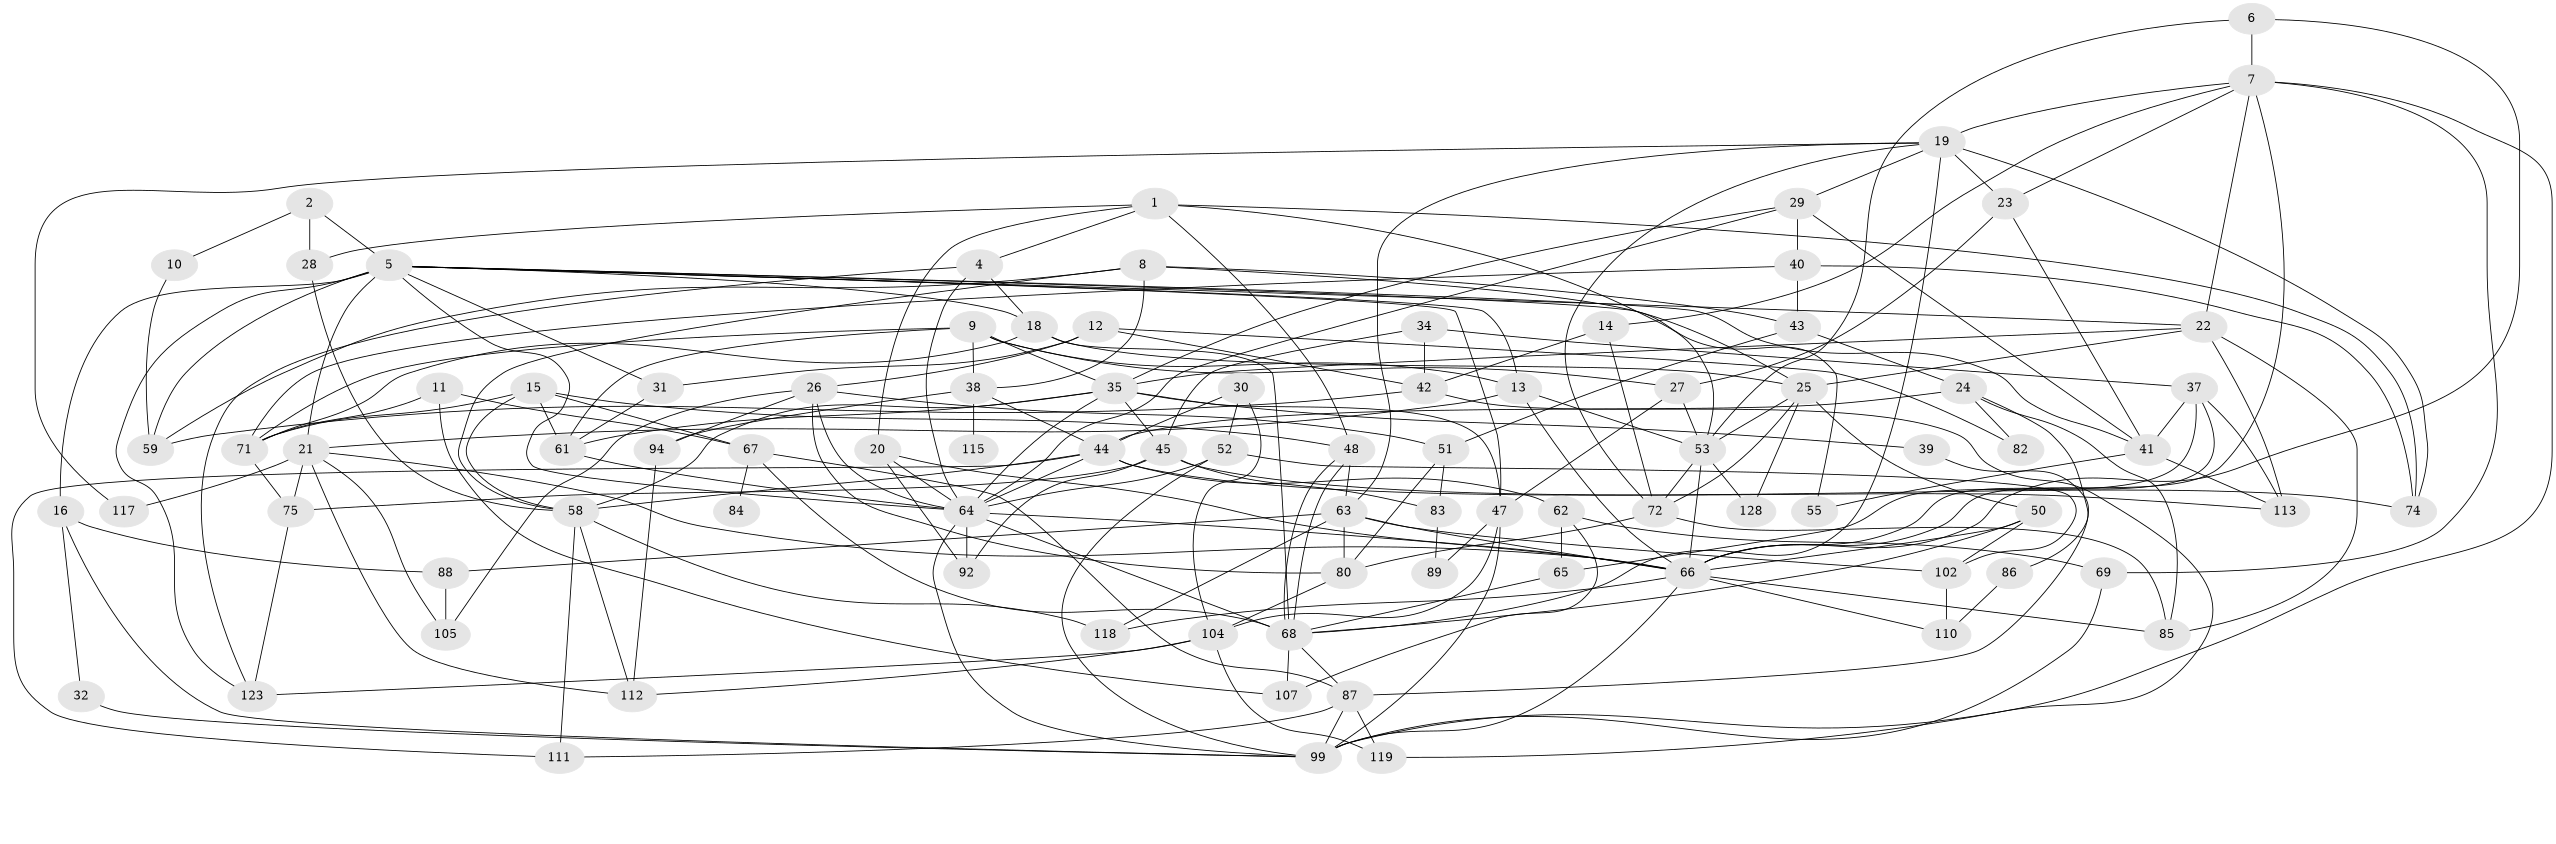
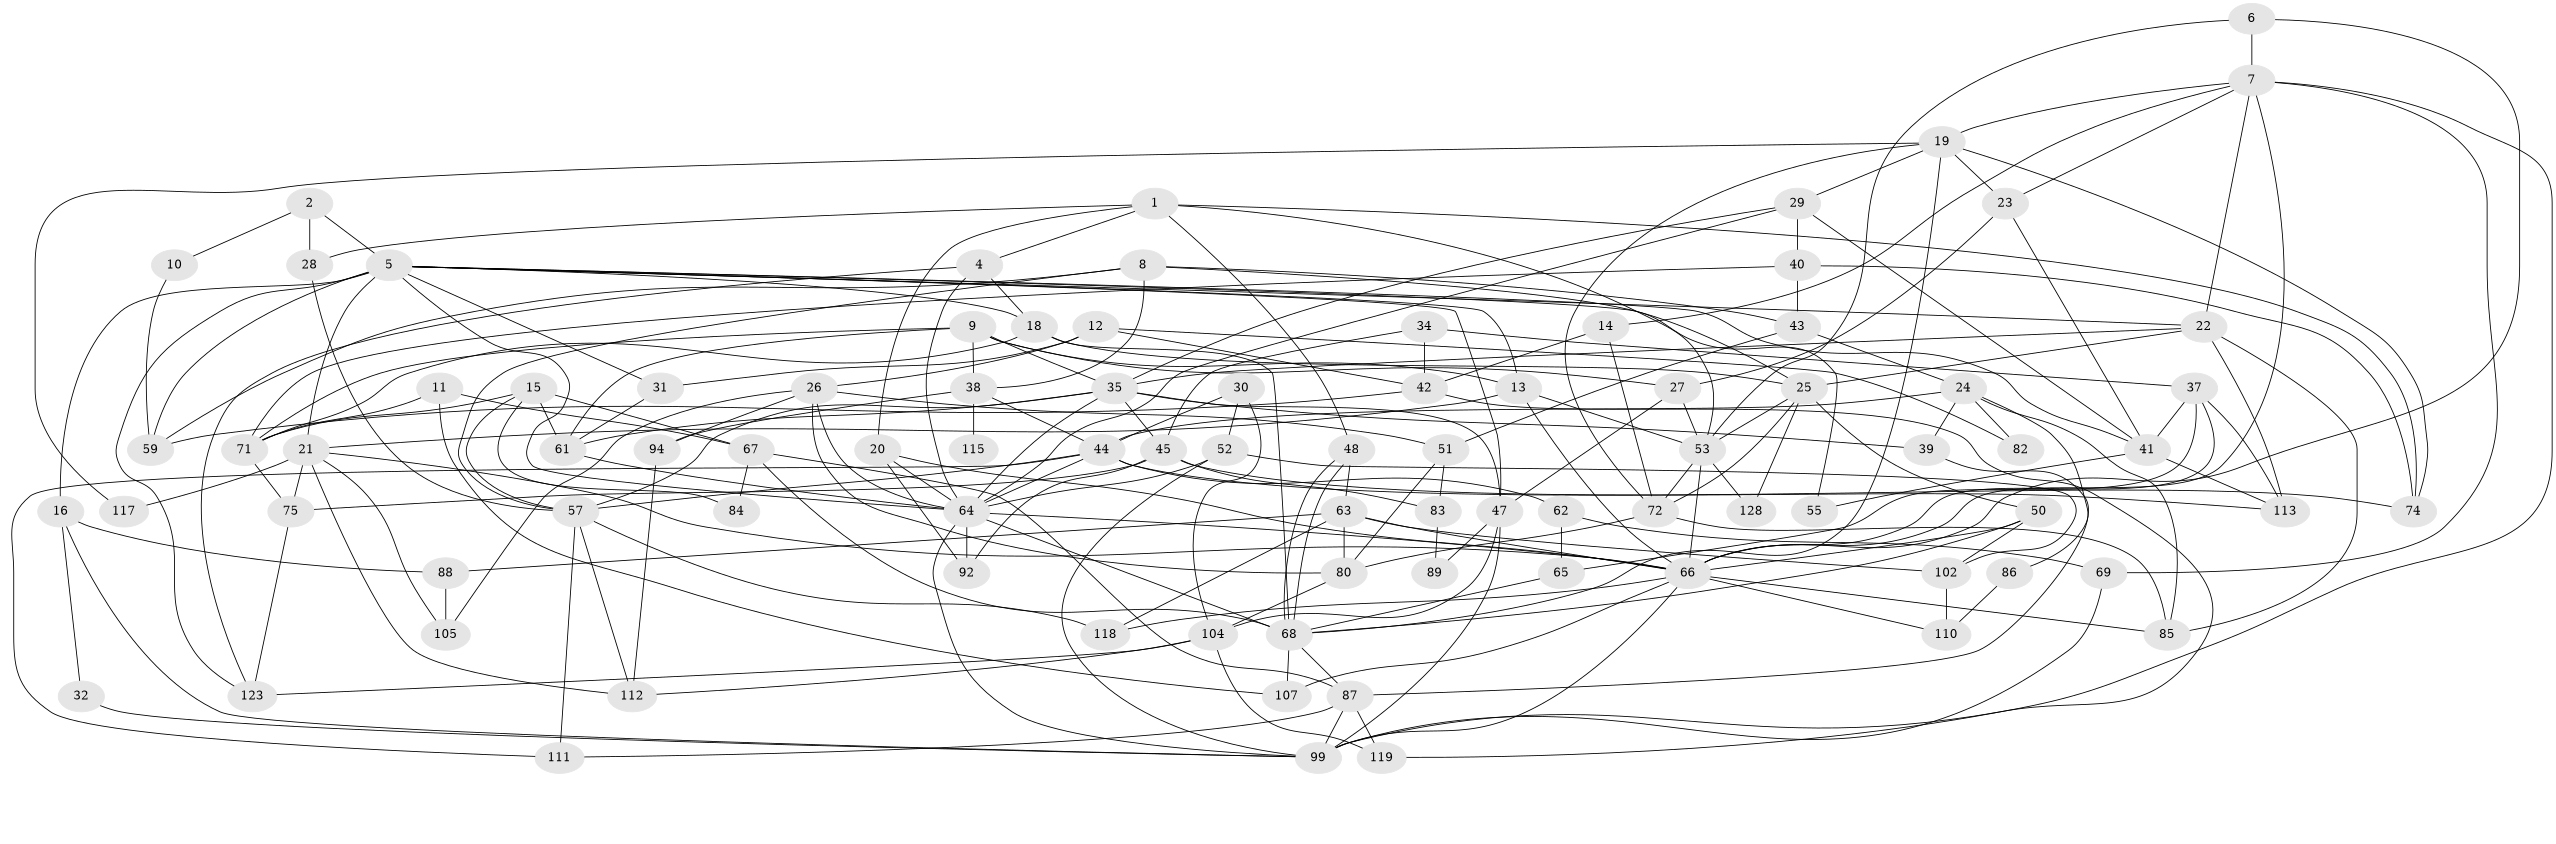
(1510, 180) -> none
(943, 419) -> (573, 487)
none -> (1945, 419)
(576, 512) -> (576, 512)
(1475, 626) -> (1492, 651)
